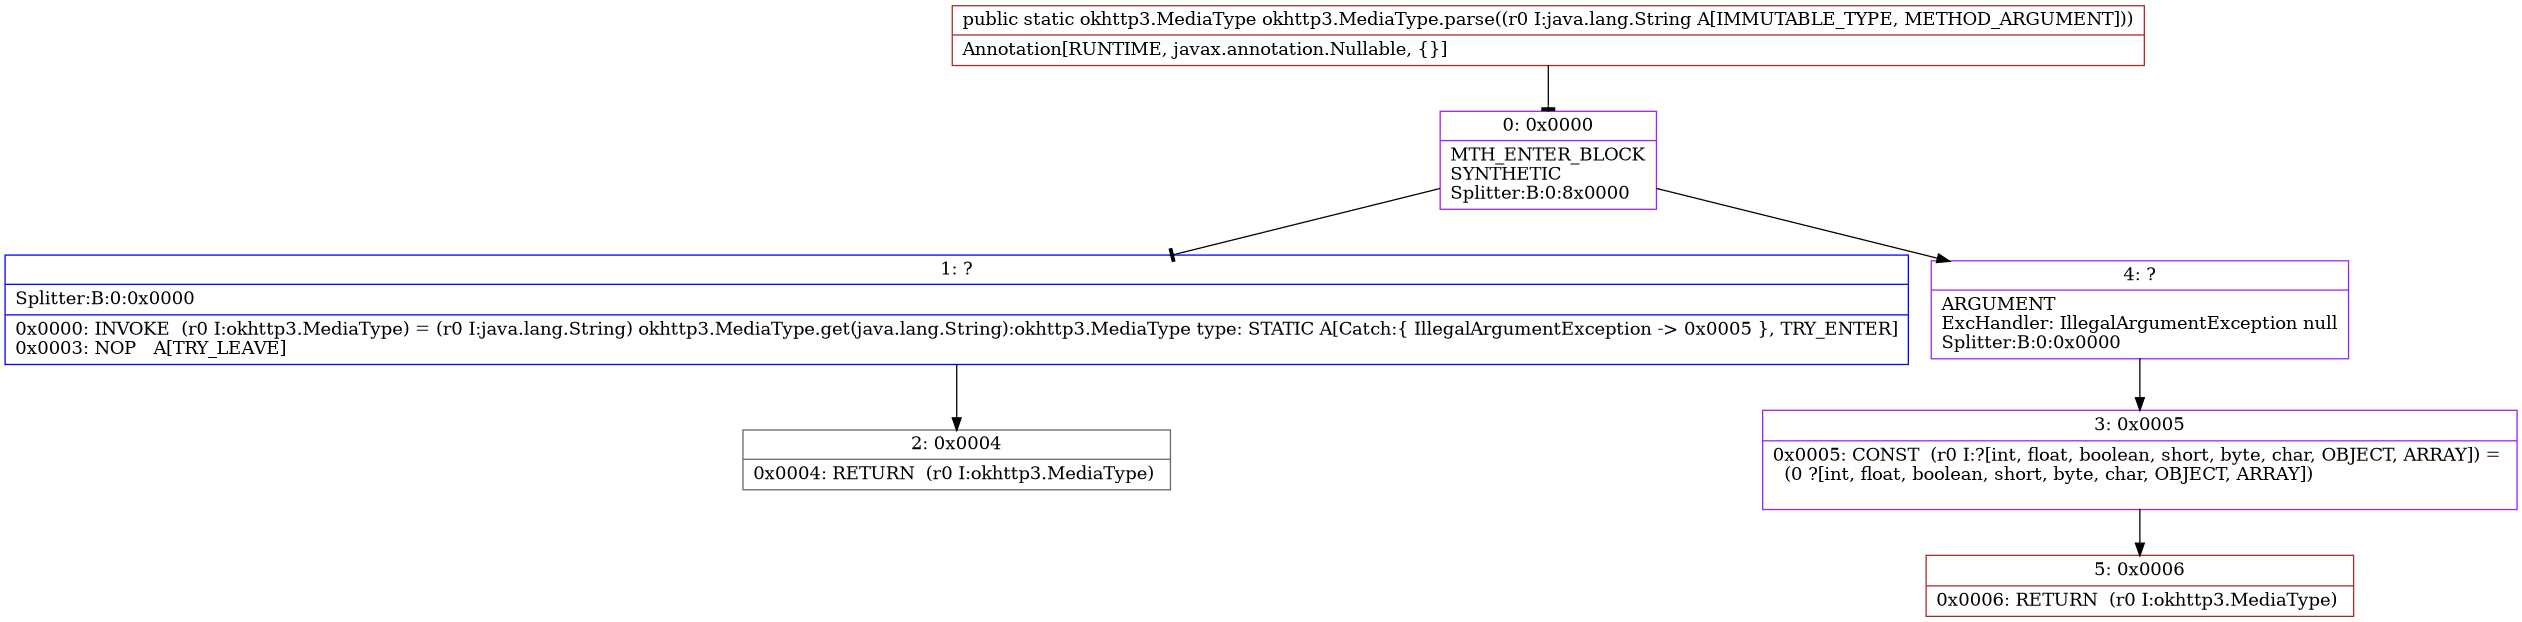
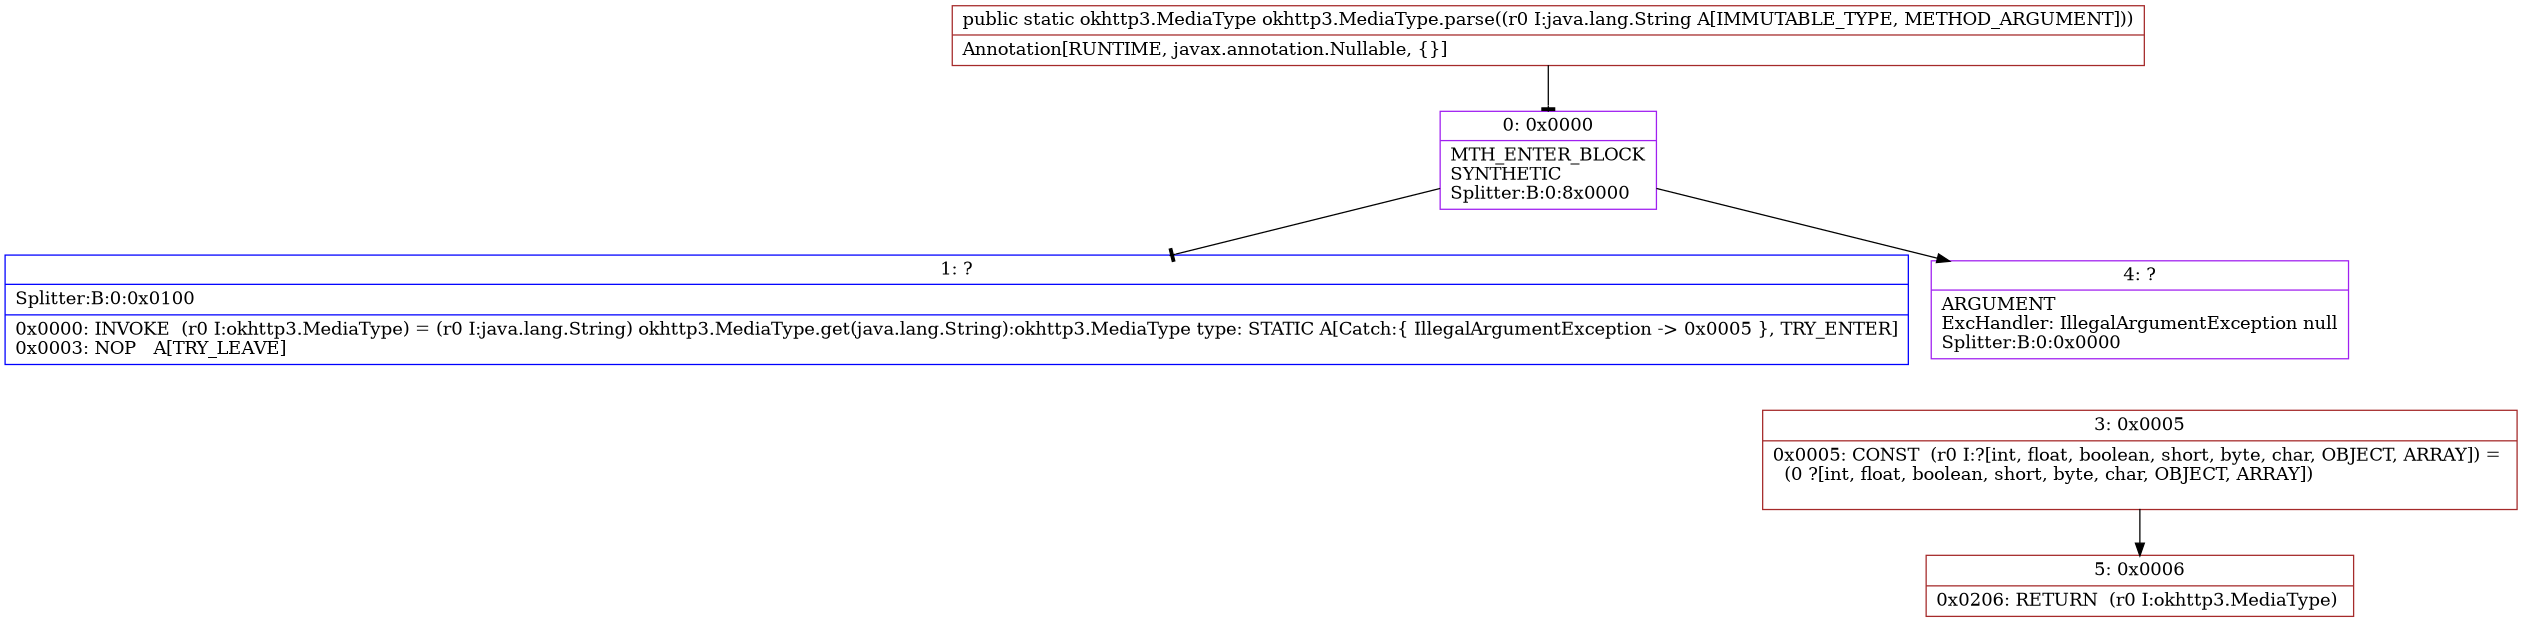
(106, 299) -> (106, 299)
(2140, 378) -> none
(957, 460) -> none
(2140, 460) -> (2140, 460)
(2140, 600) -> (2140, 600)
